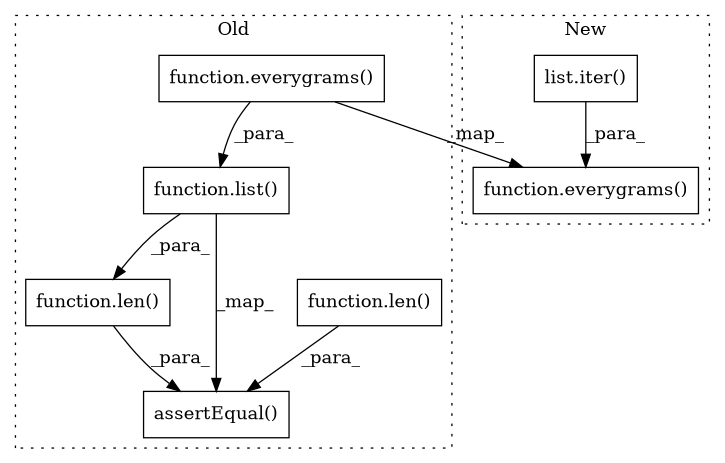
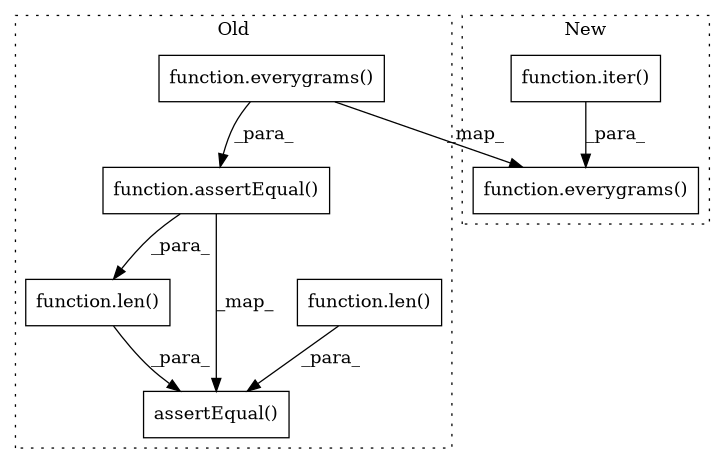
(586, 79) -> (586, 79)
(216, 191) -> (216, 191)
